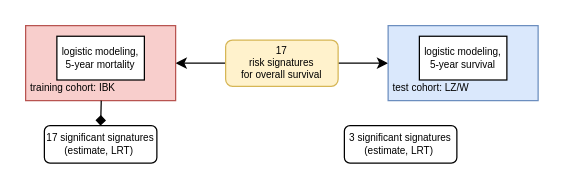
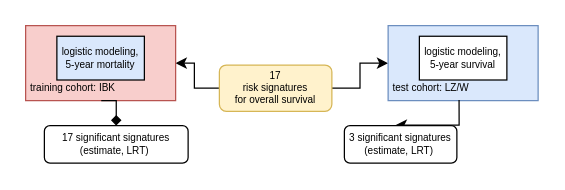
(101, 58) -> (101, 58)
(282, 63) -> (276, 88)
none -> (444, 125)
(101, 144) -> (116, 144)
